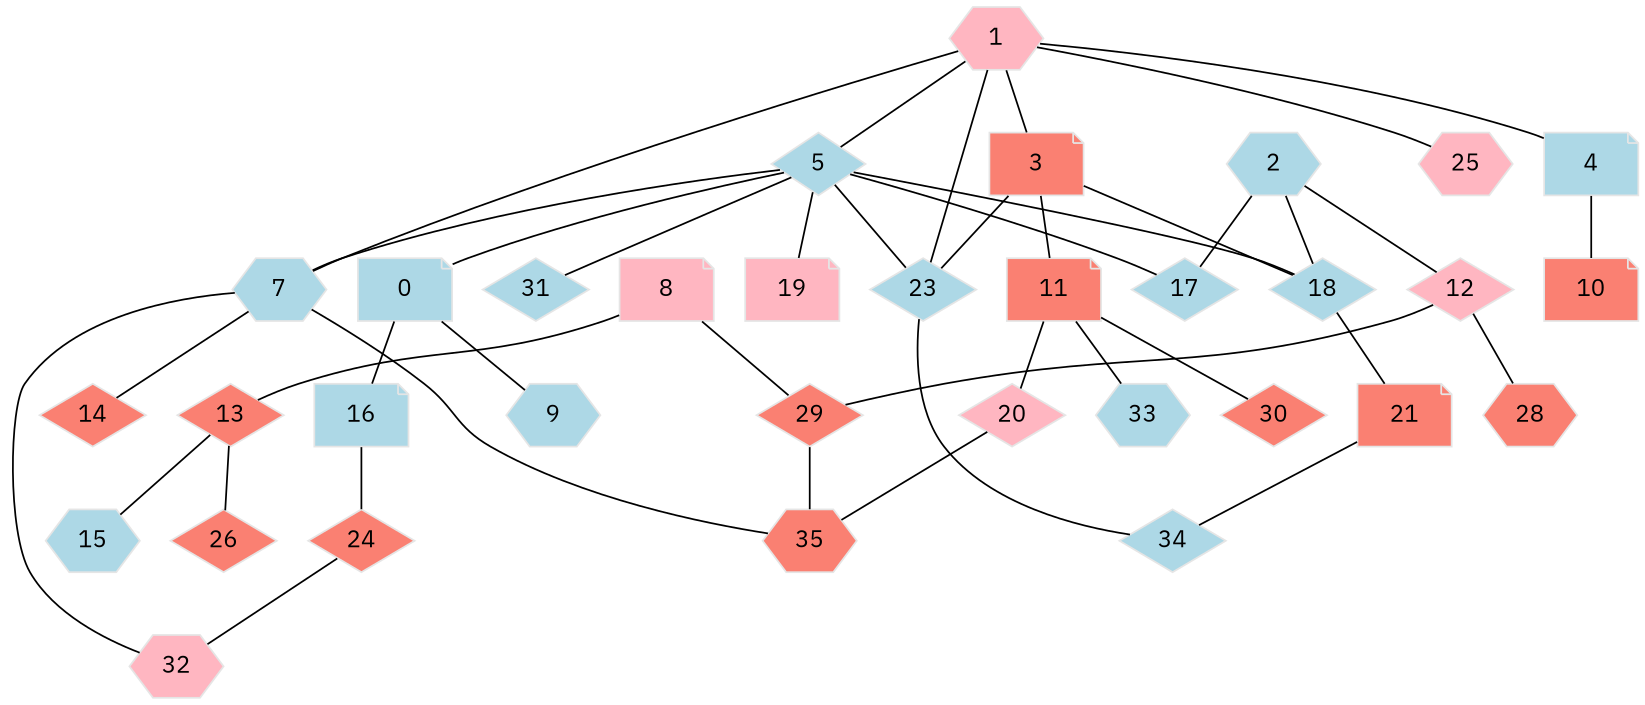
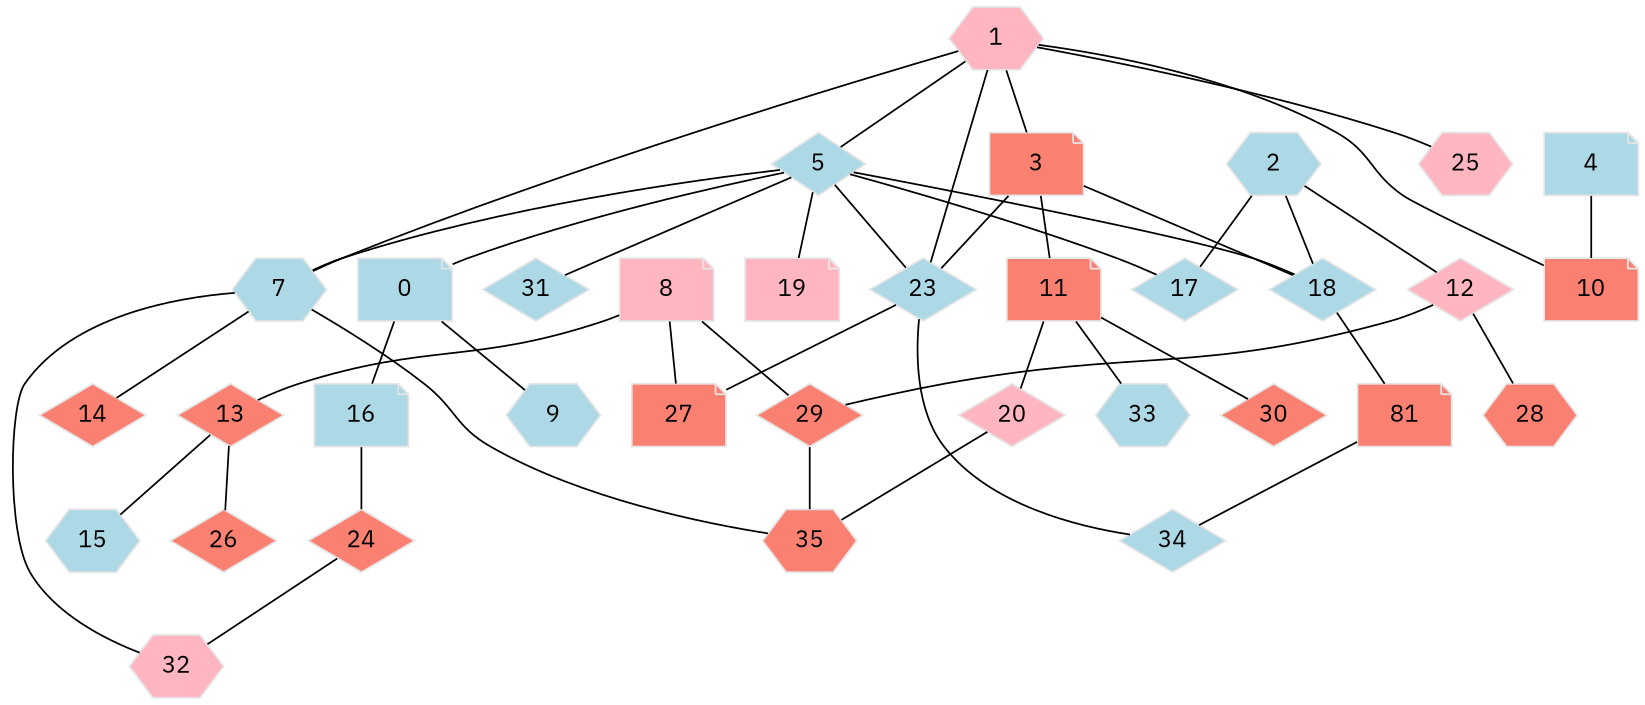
(1295, 78) -> (1321, 125)
none -> (679, 415)
(1405, 415) -> (1405, 415)
